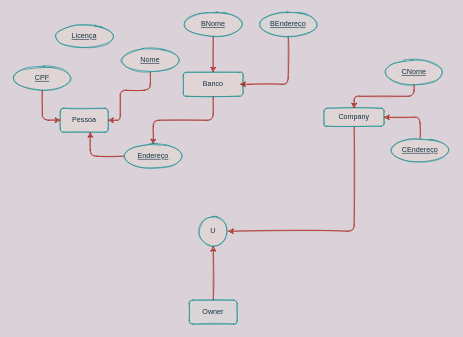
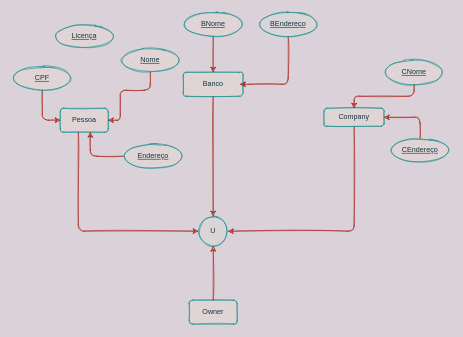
(175, 120) -> (213, 164)
none -> (88, 231)
(213, 231) -> (213, 231)
(213, 312) -> (213, 312)
